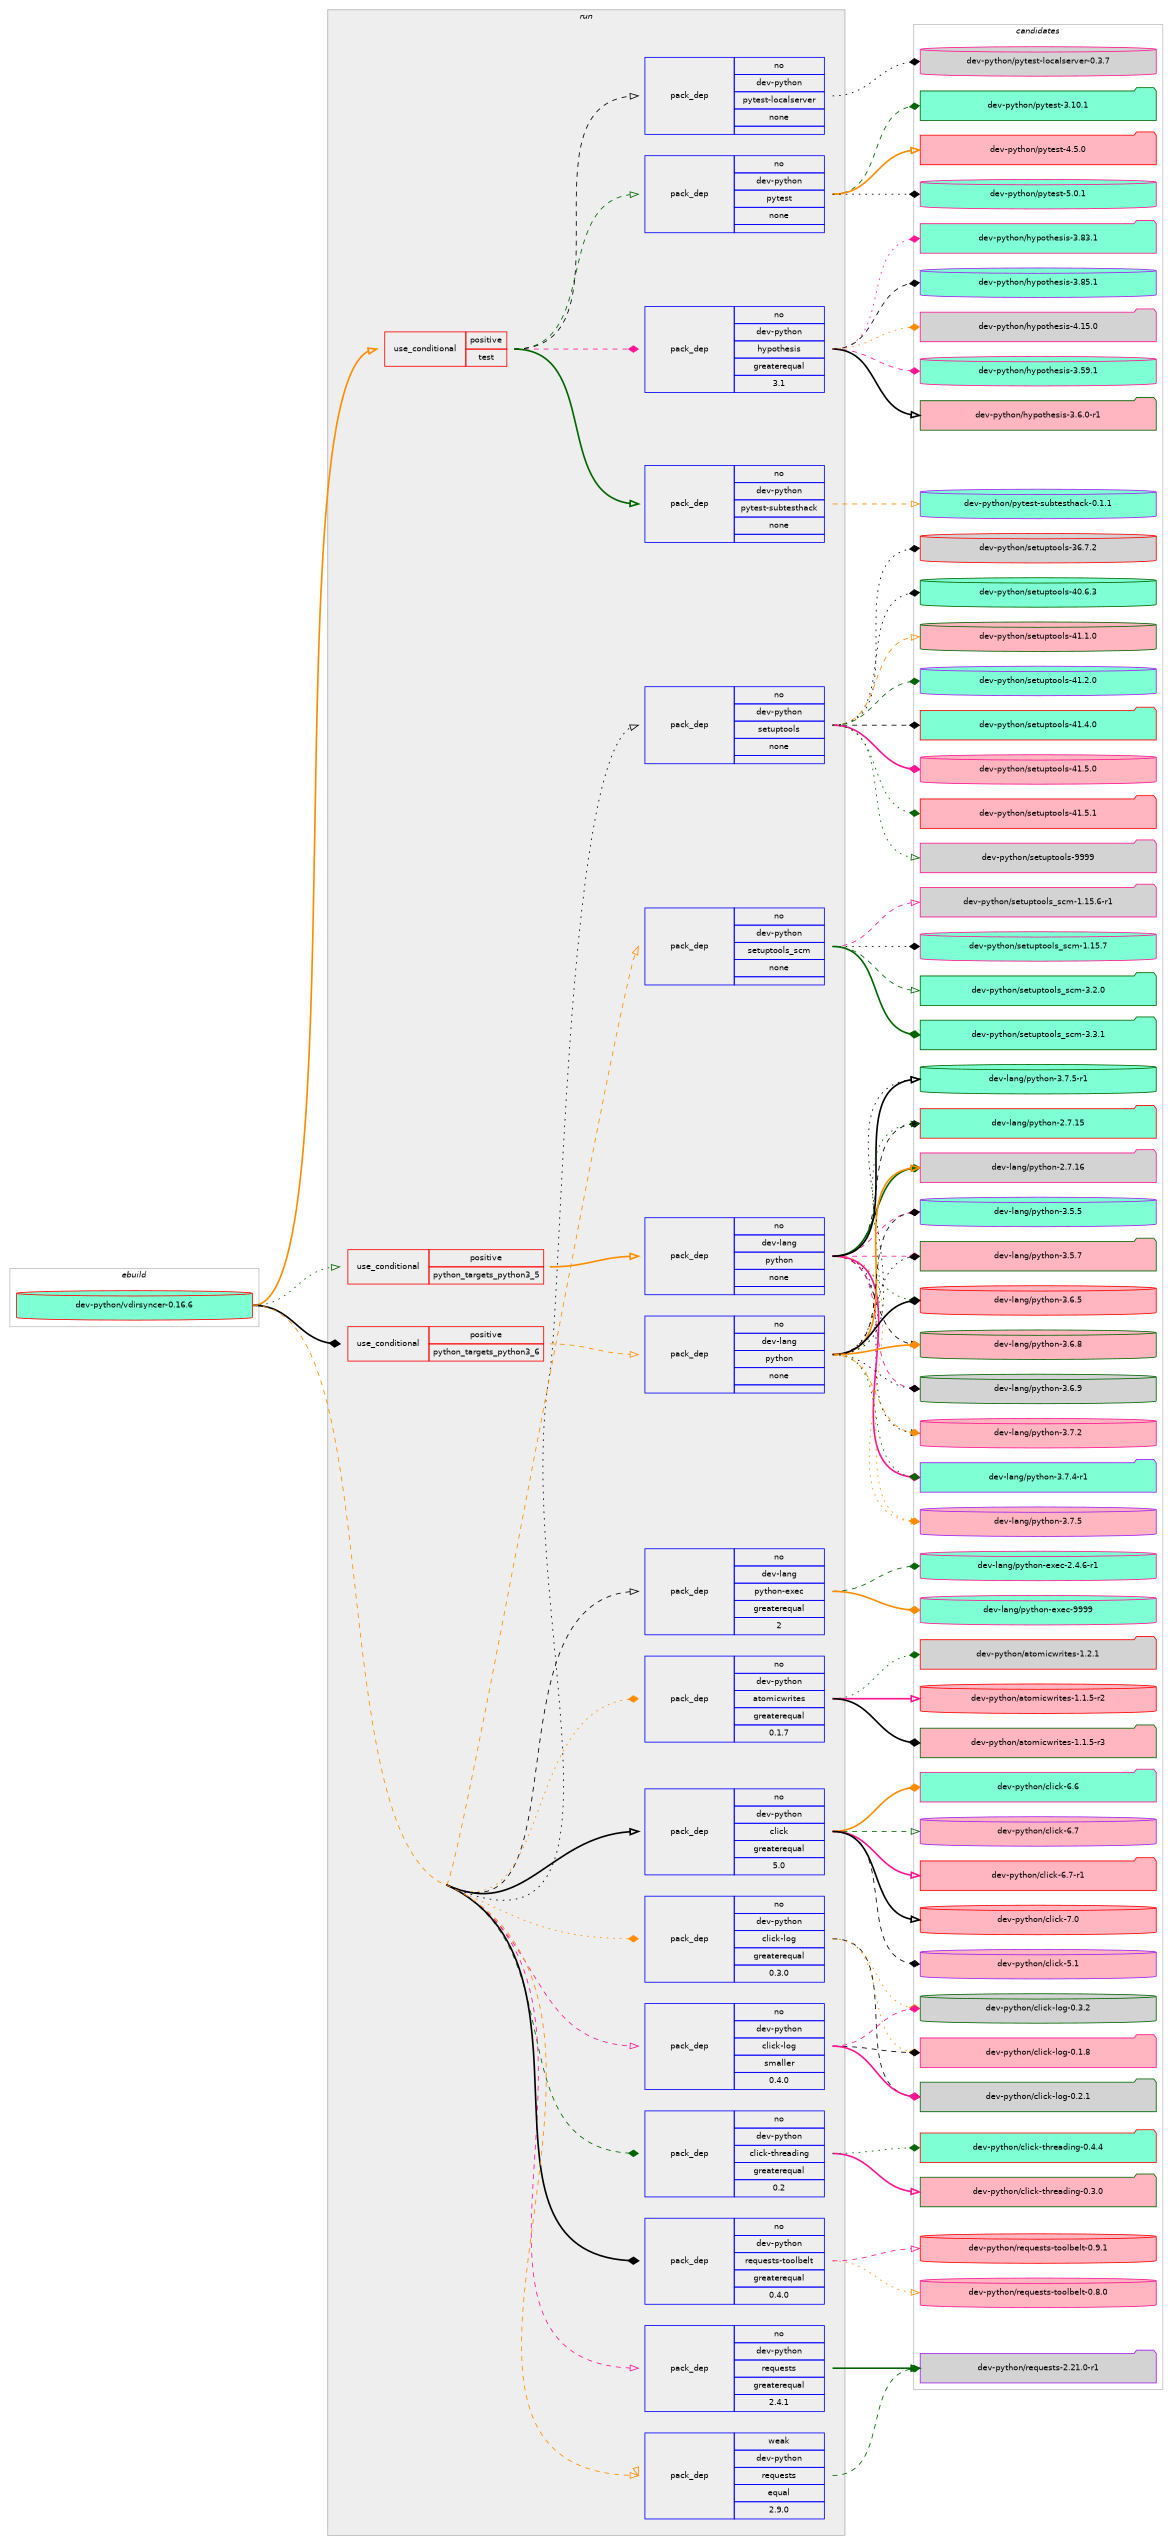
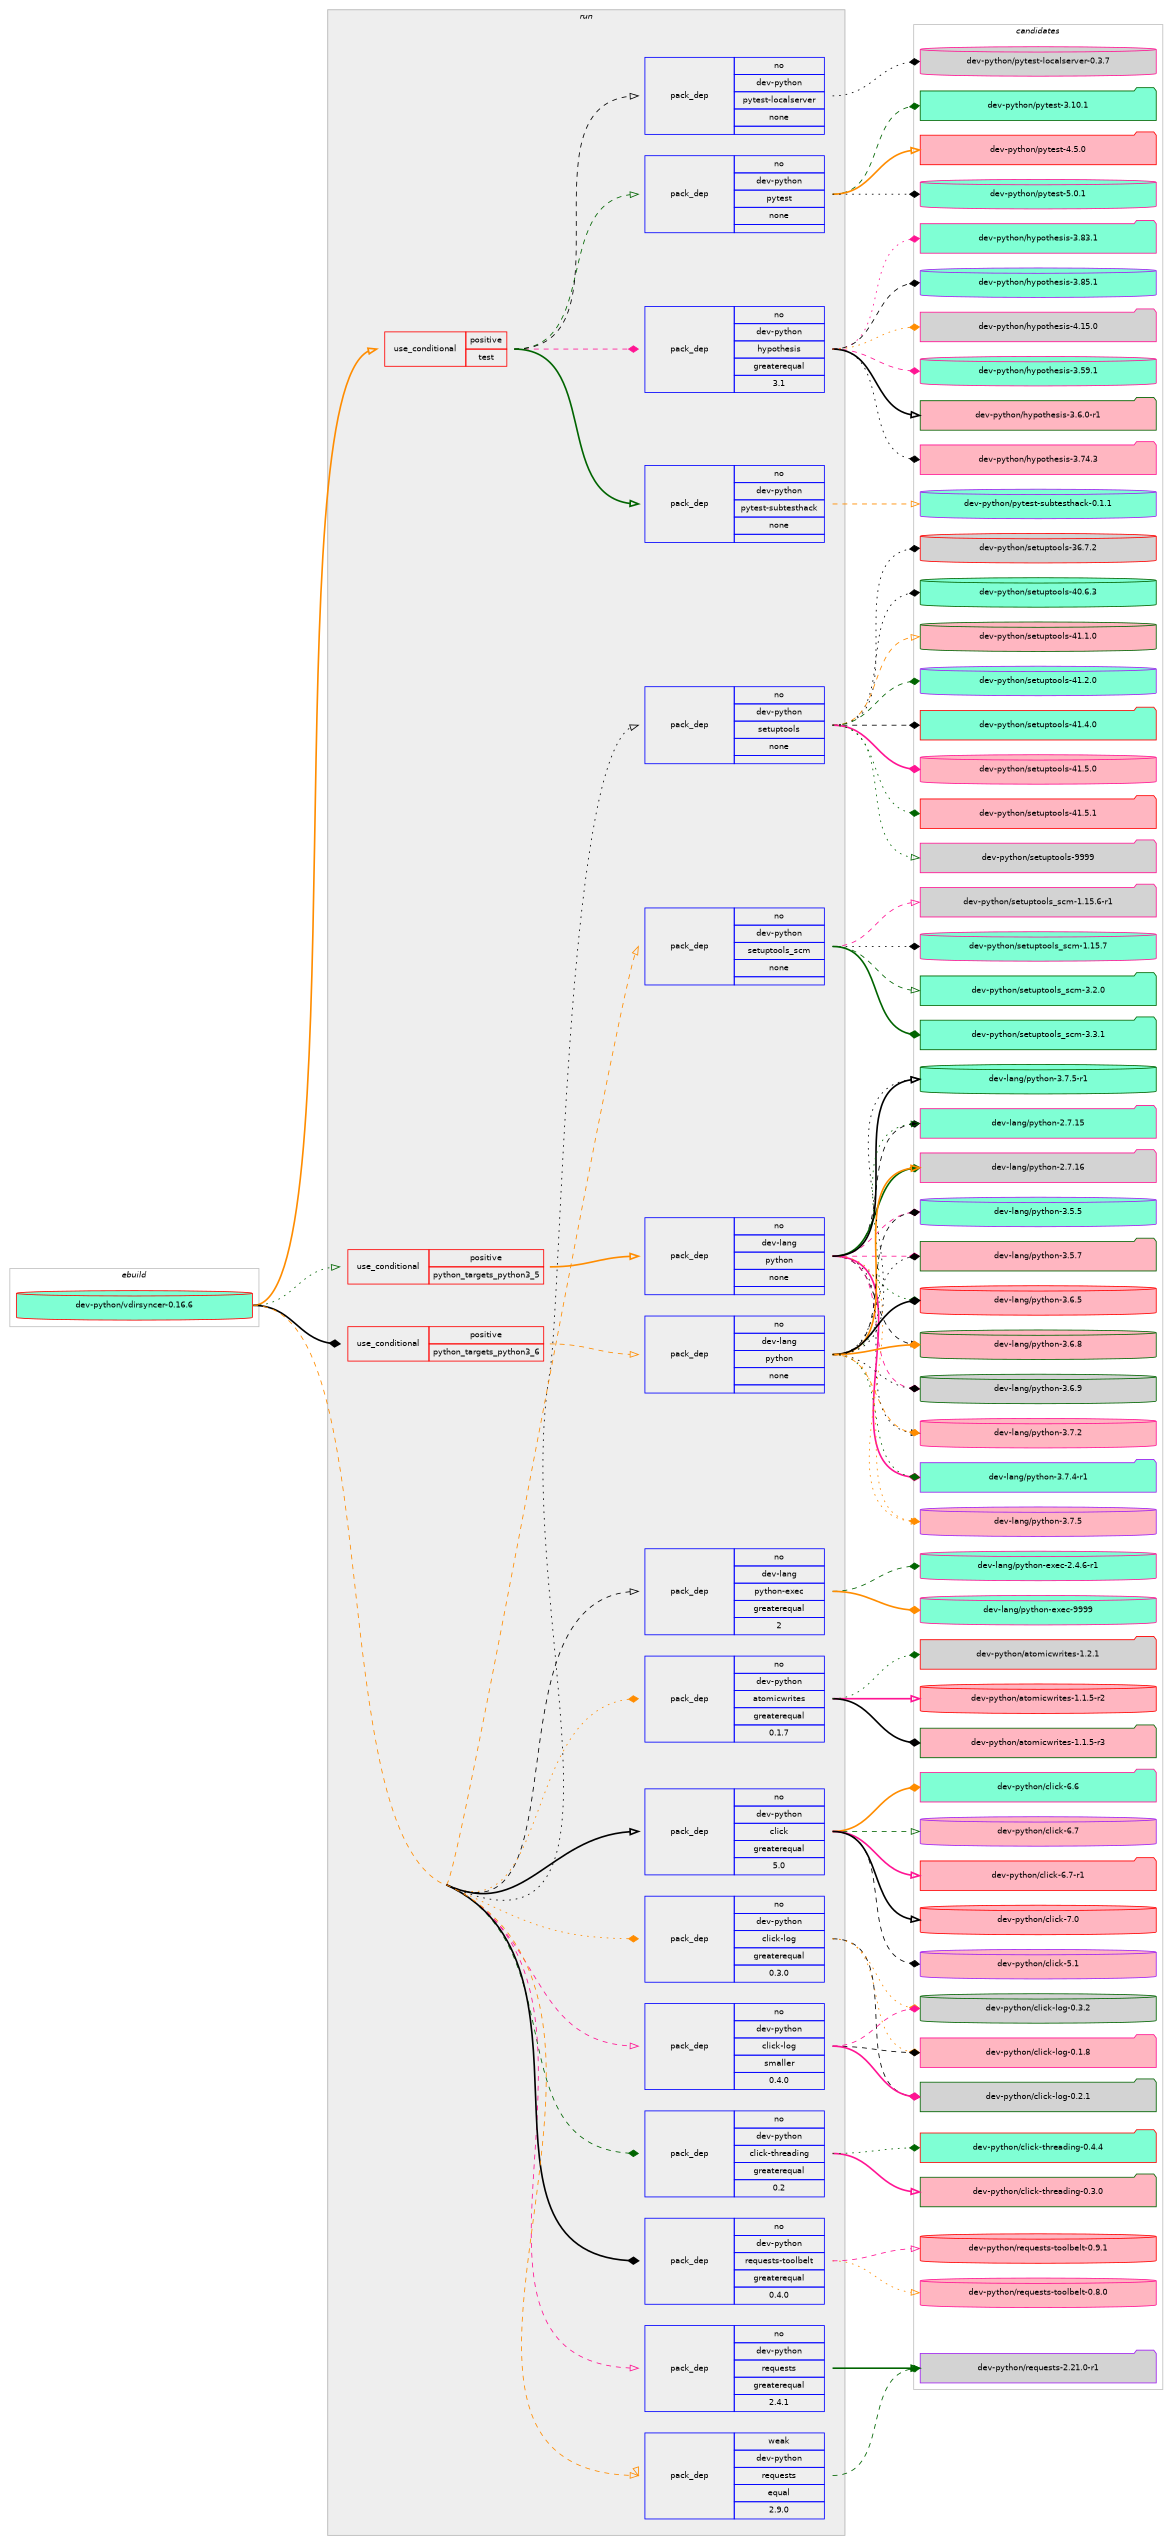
none -> (1038, 460)
(1038, 1123) -> (1038, 1123)
